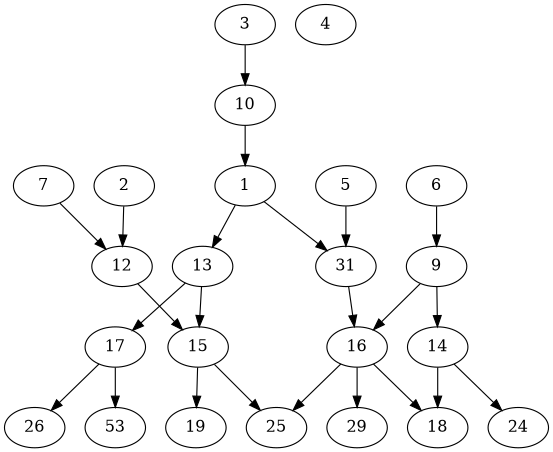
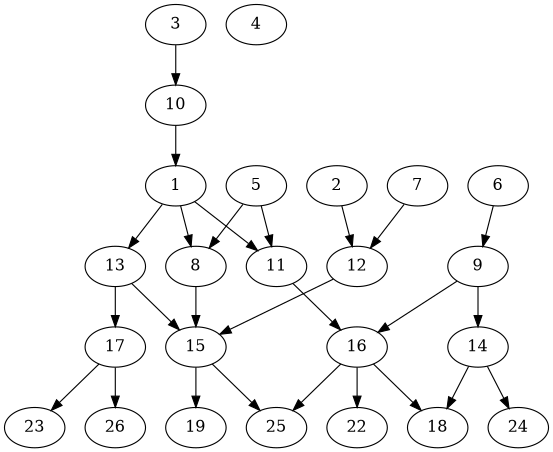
none -> (196, 266)
(346, 266) -> (277, 266)
(115, 428) -> (35, 428)
(357, 428) -> (357, 428)
